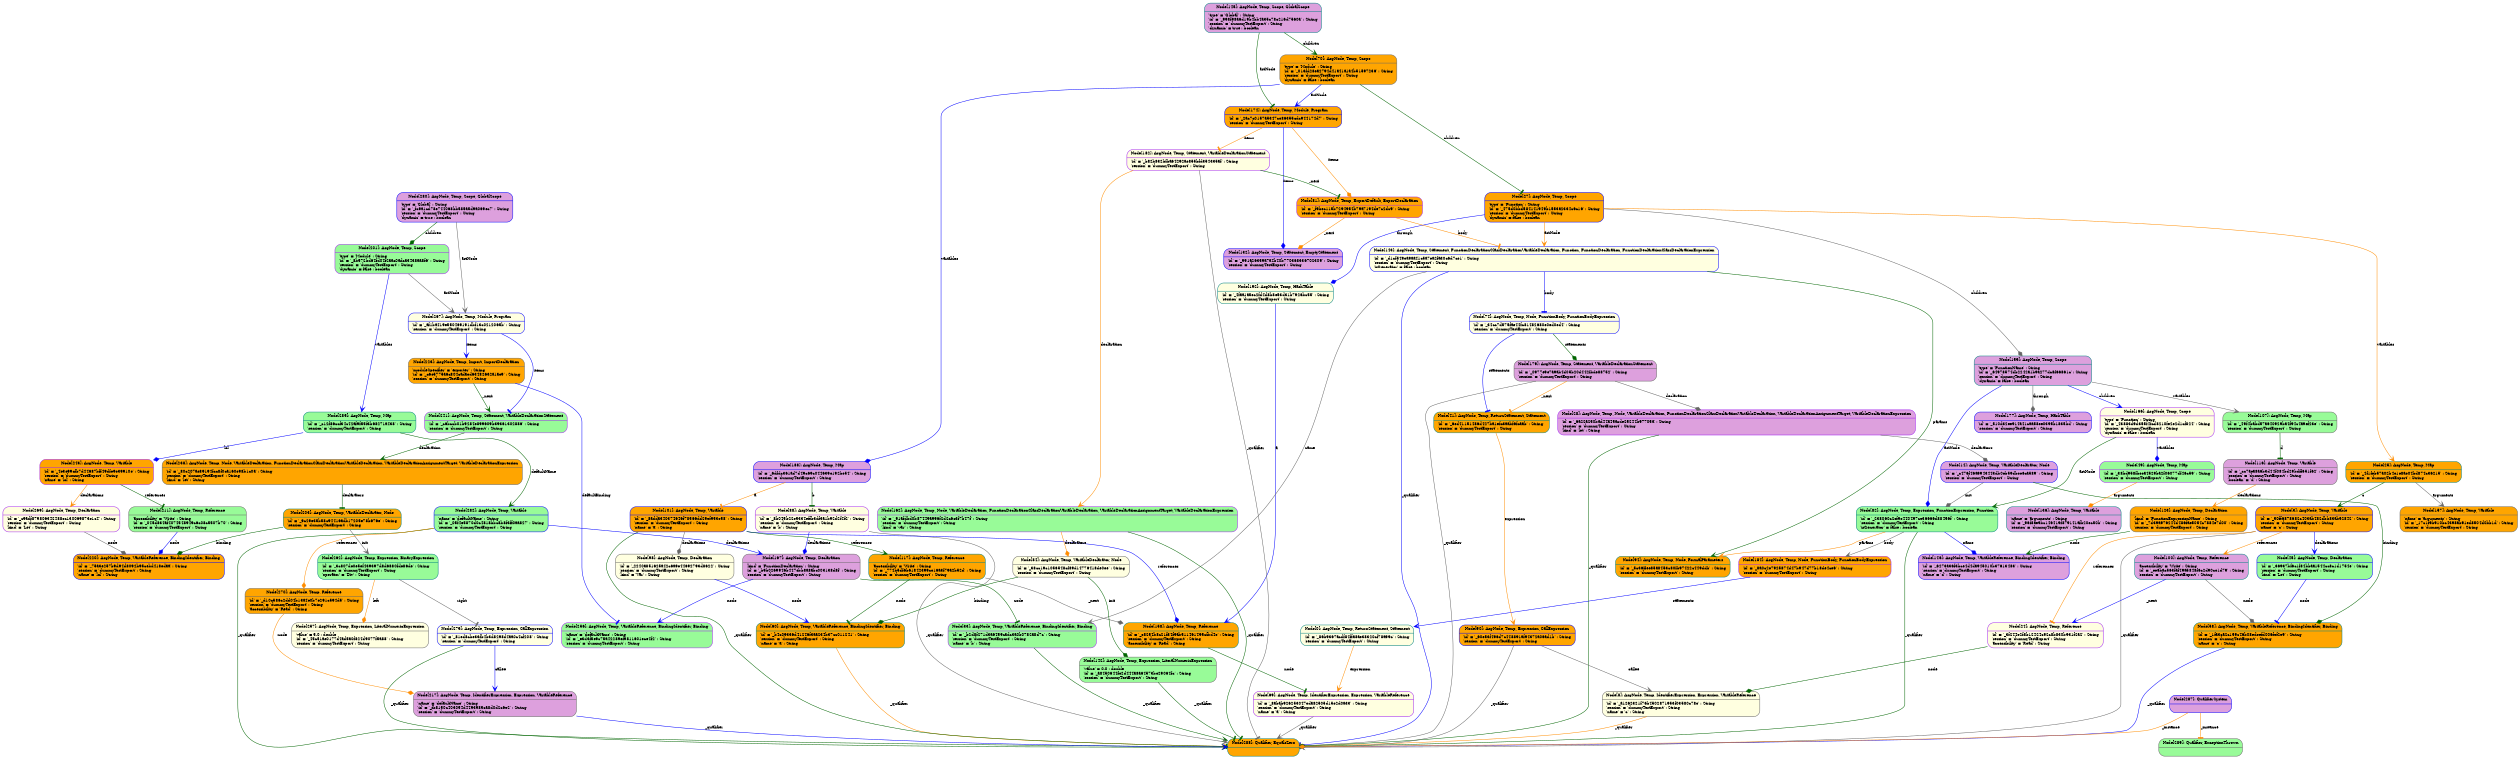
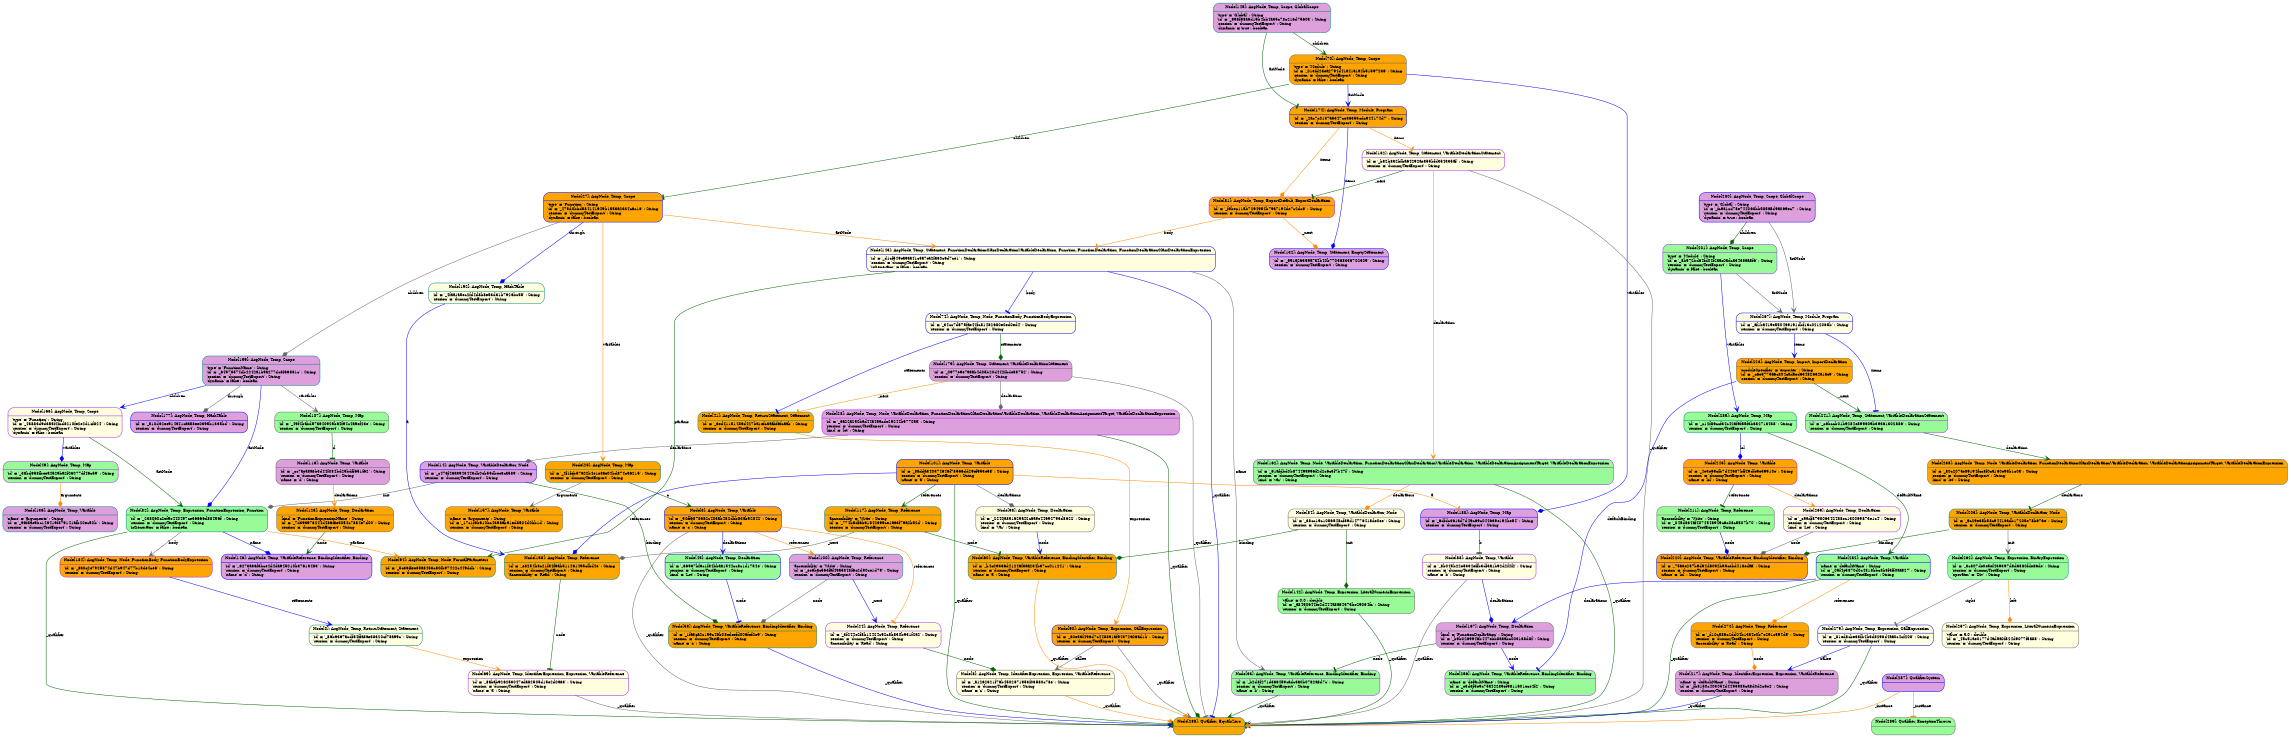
(2249, 480) -> (299, 480)
(754, 494) -> (1225, 485)
